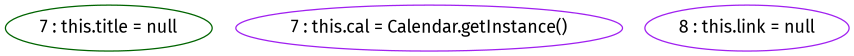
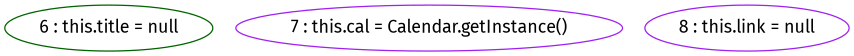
(109, 28) -> (109, 28)
